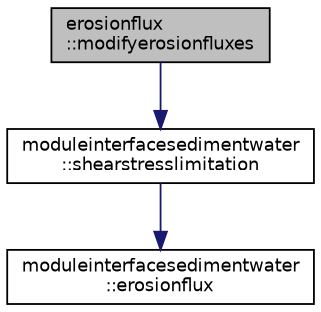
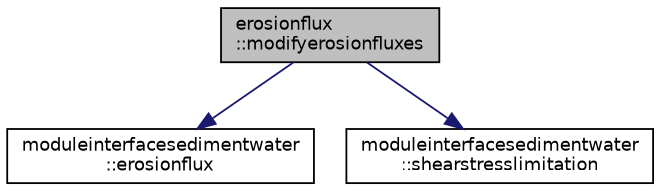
(161, 207) -> (253, 90)
